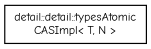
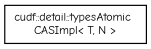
(76, 24) -> (76, 24)
